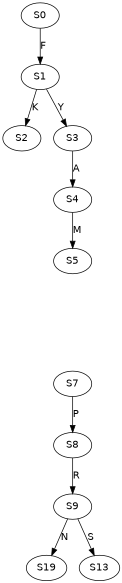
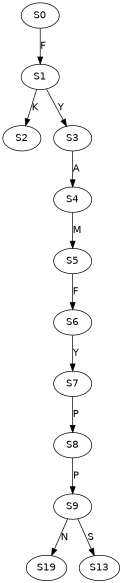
none -> (73, 322)
(76, 476) -> (76, 476)
